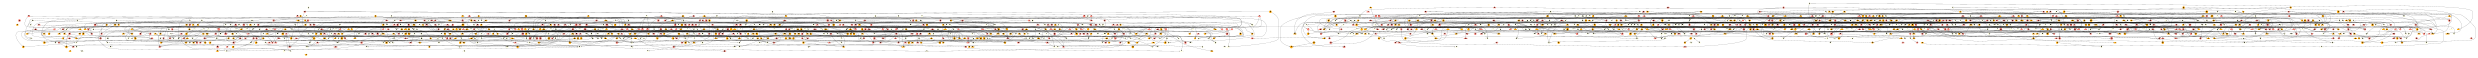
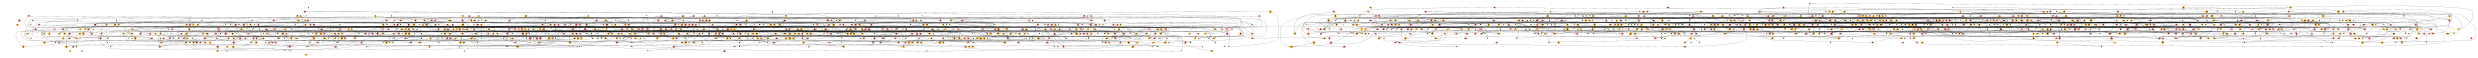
(2322, 25) -> none
